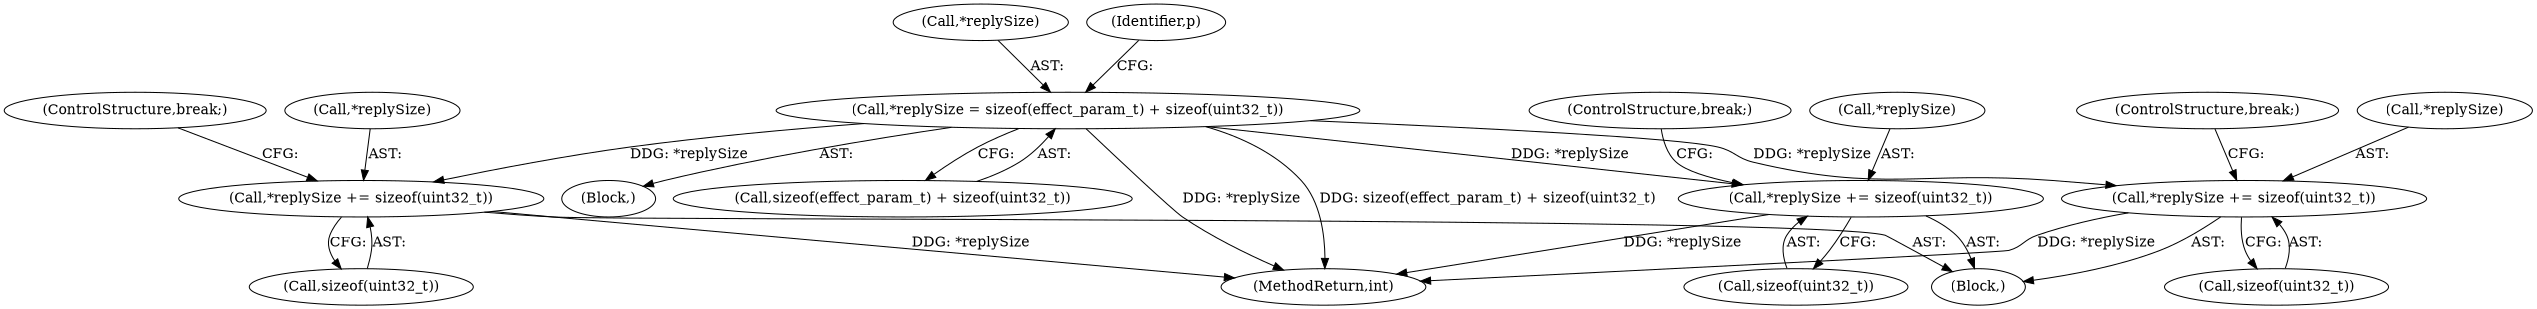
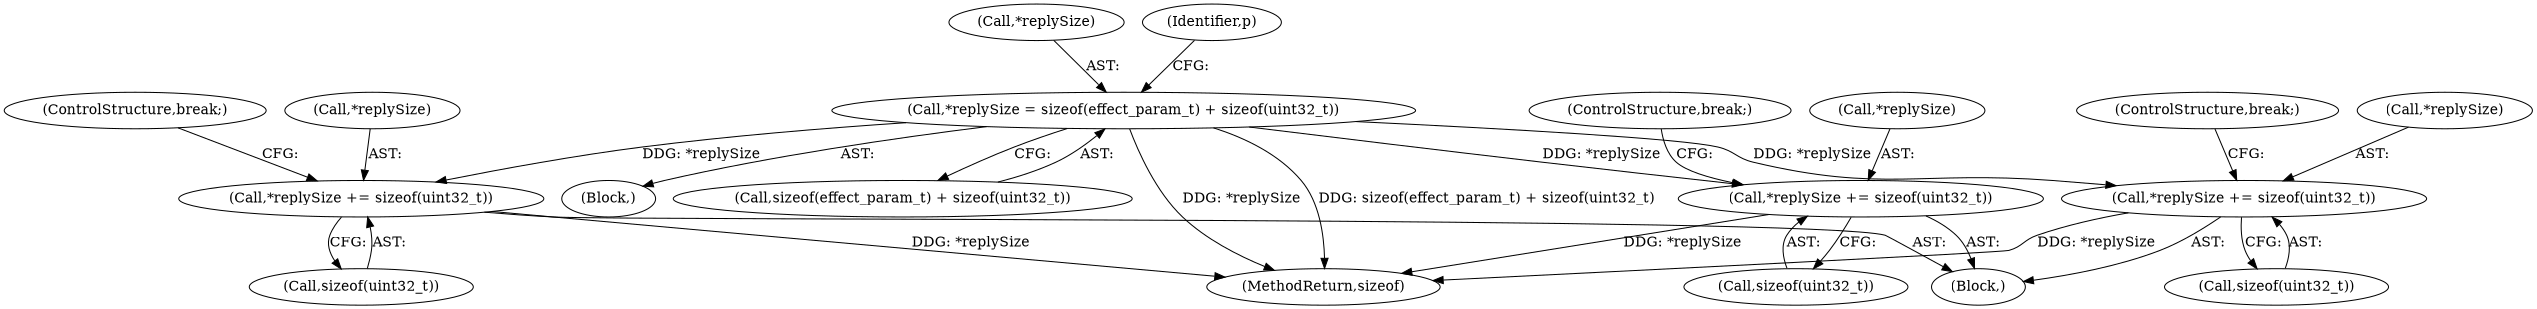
(1323, 287) -> (1323, 287)
